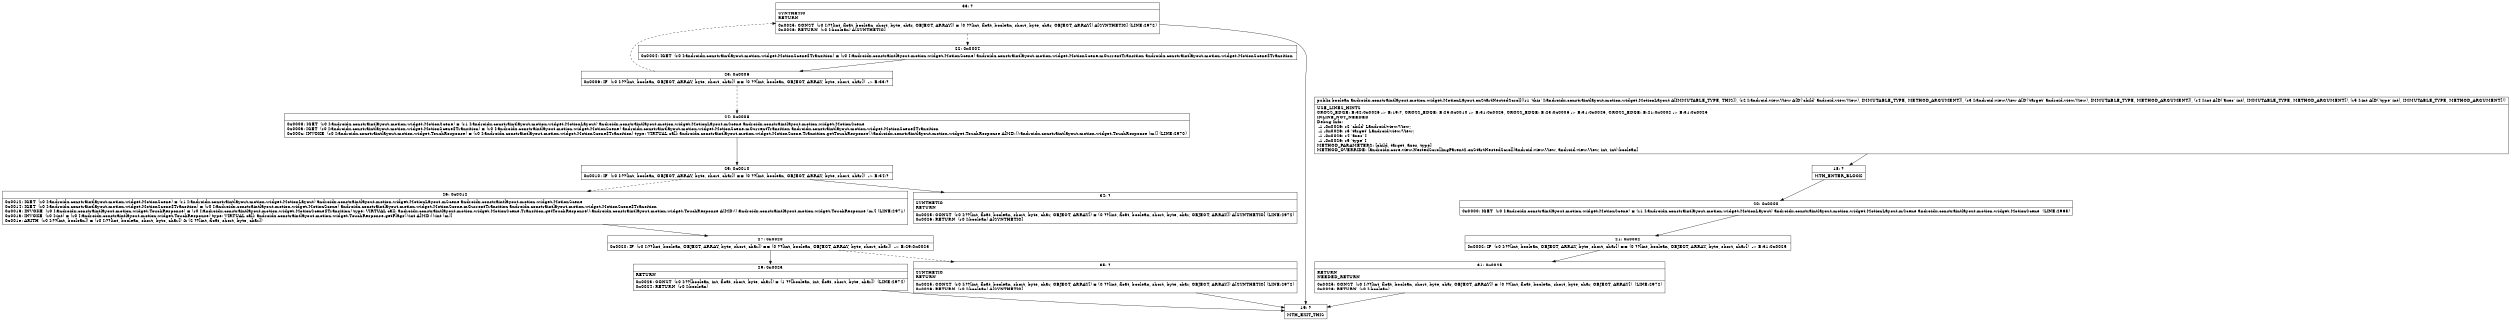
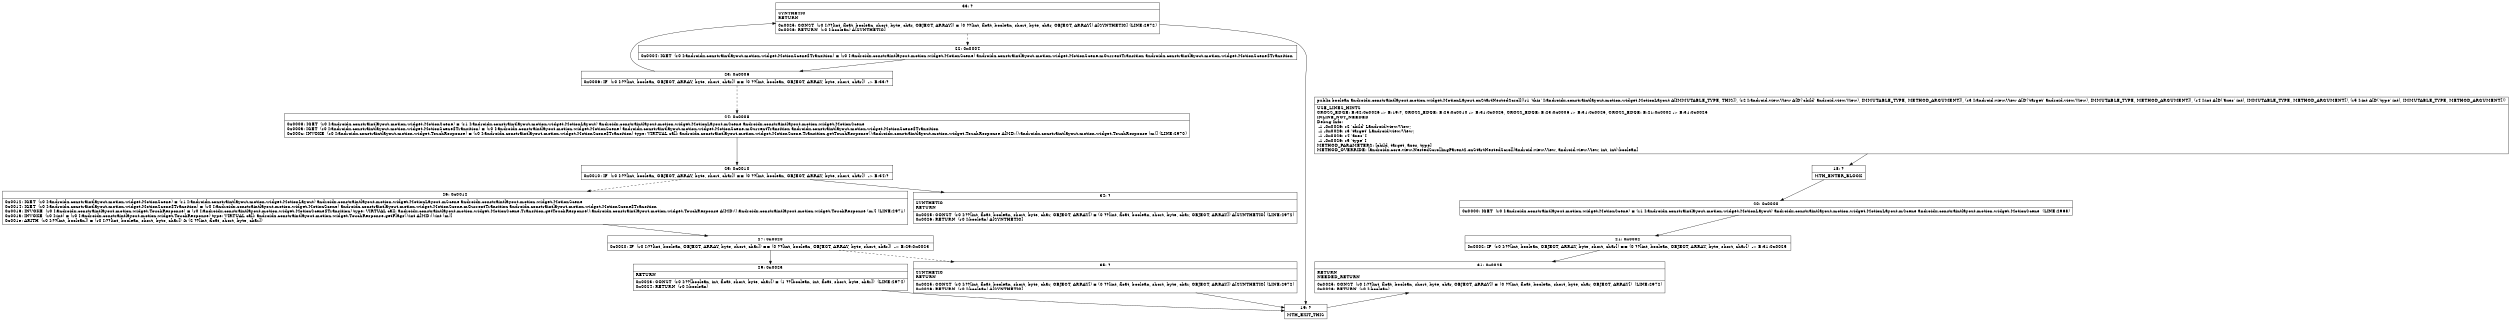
(682, 32) -> (682, 32)
(1367, 300) -> (1366, 301)
